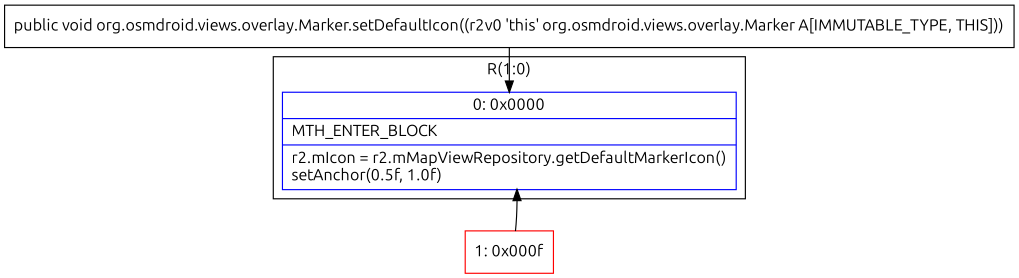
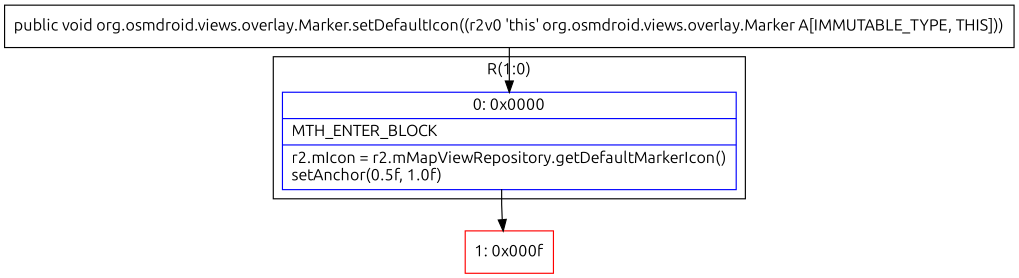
(517, 216) -> (502, 206)
